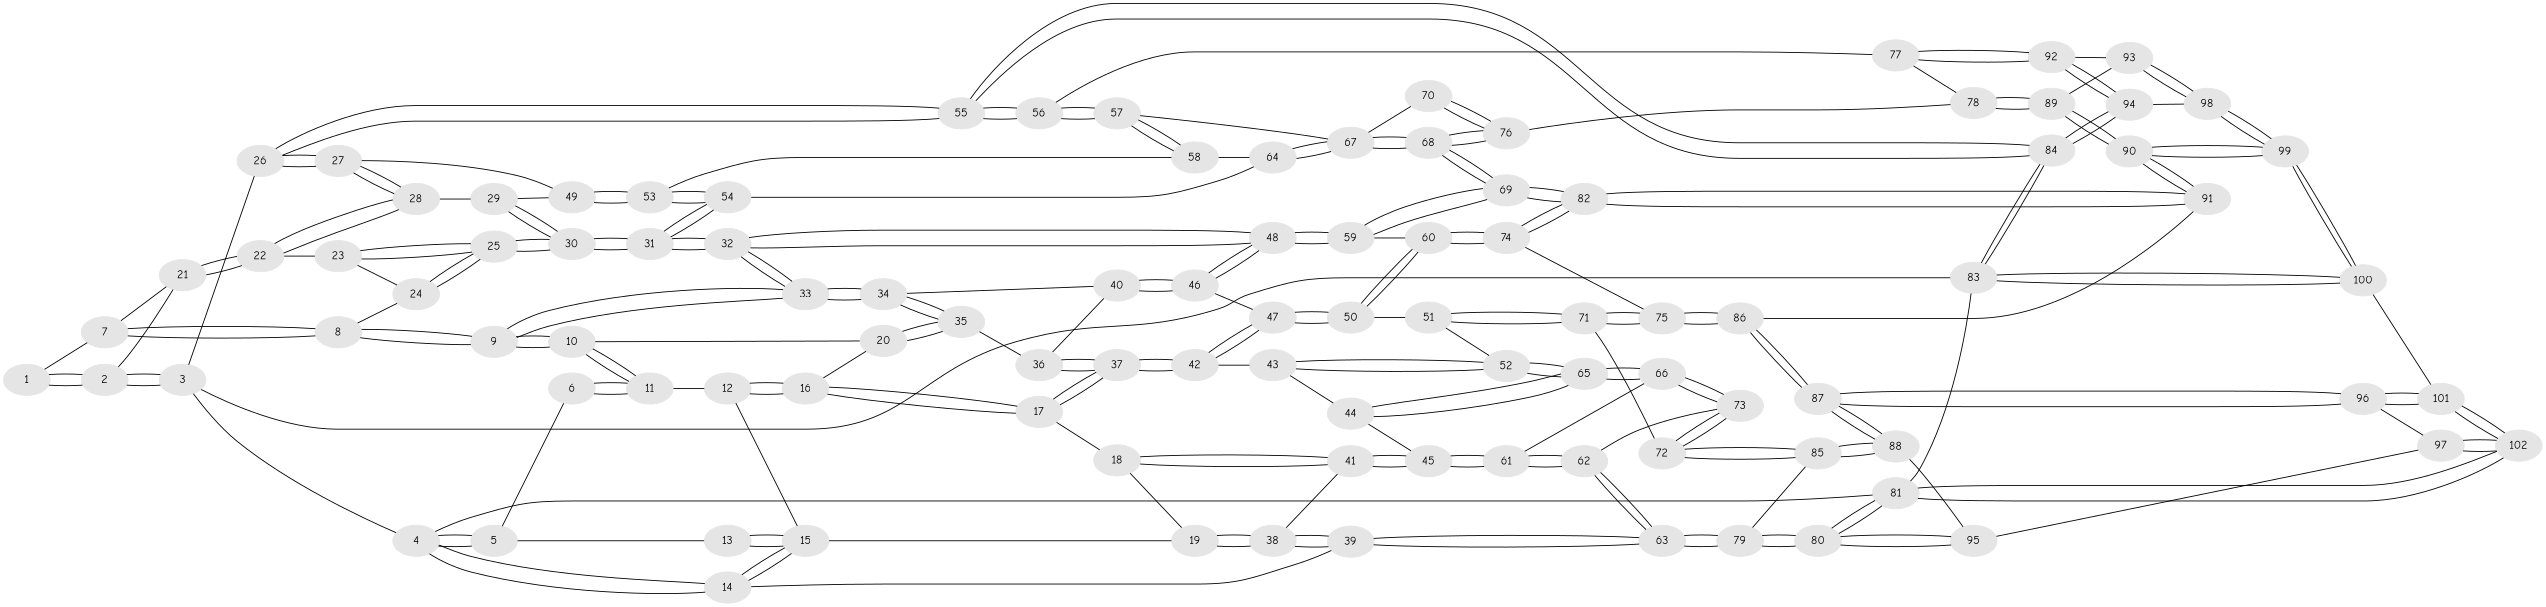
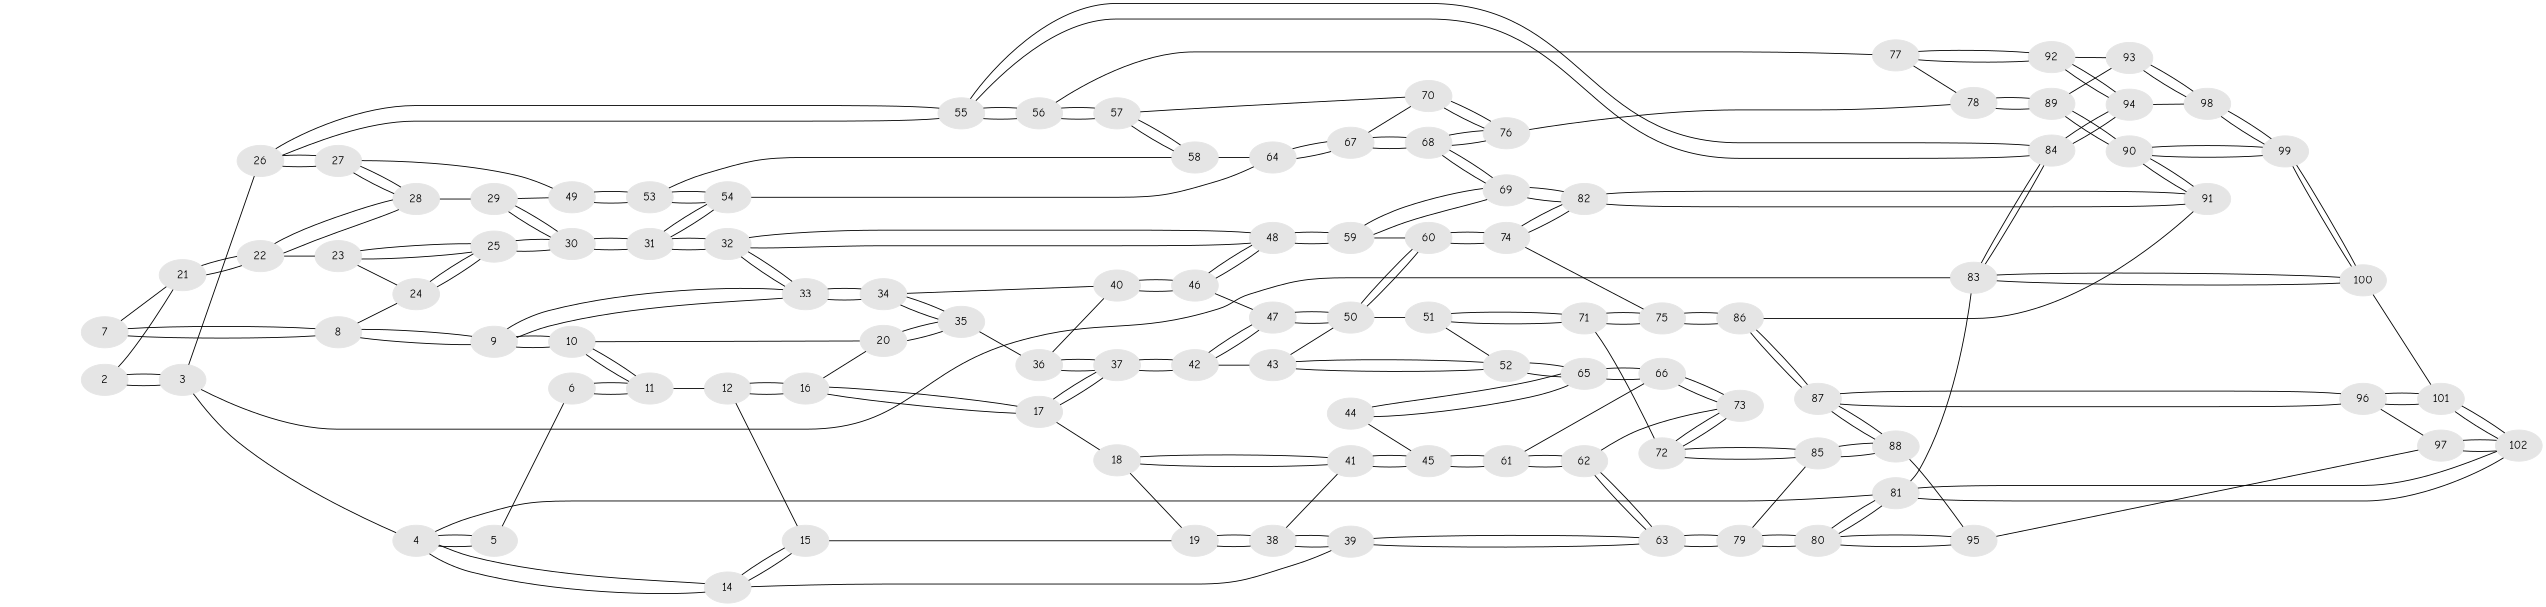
(1234, 126) -> (1273, 104)
(27, 380) -> none
(1312, 389) -> (1312, 341)
(728, 541) -> none
